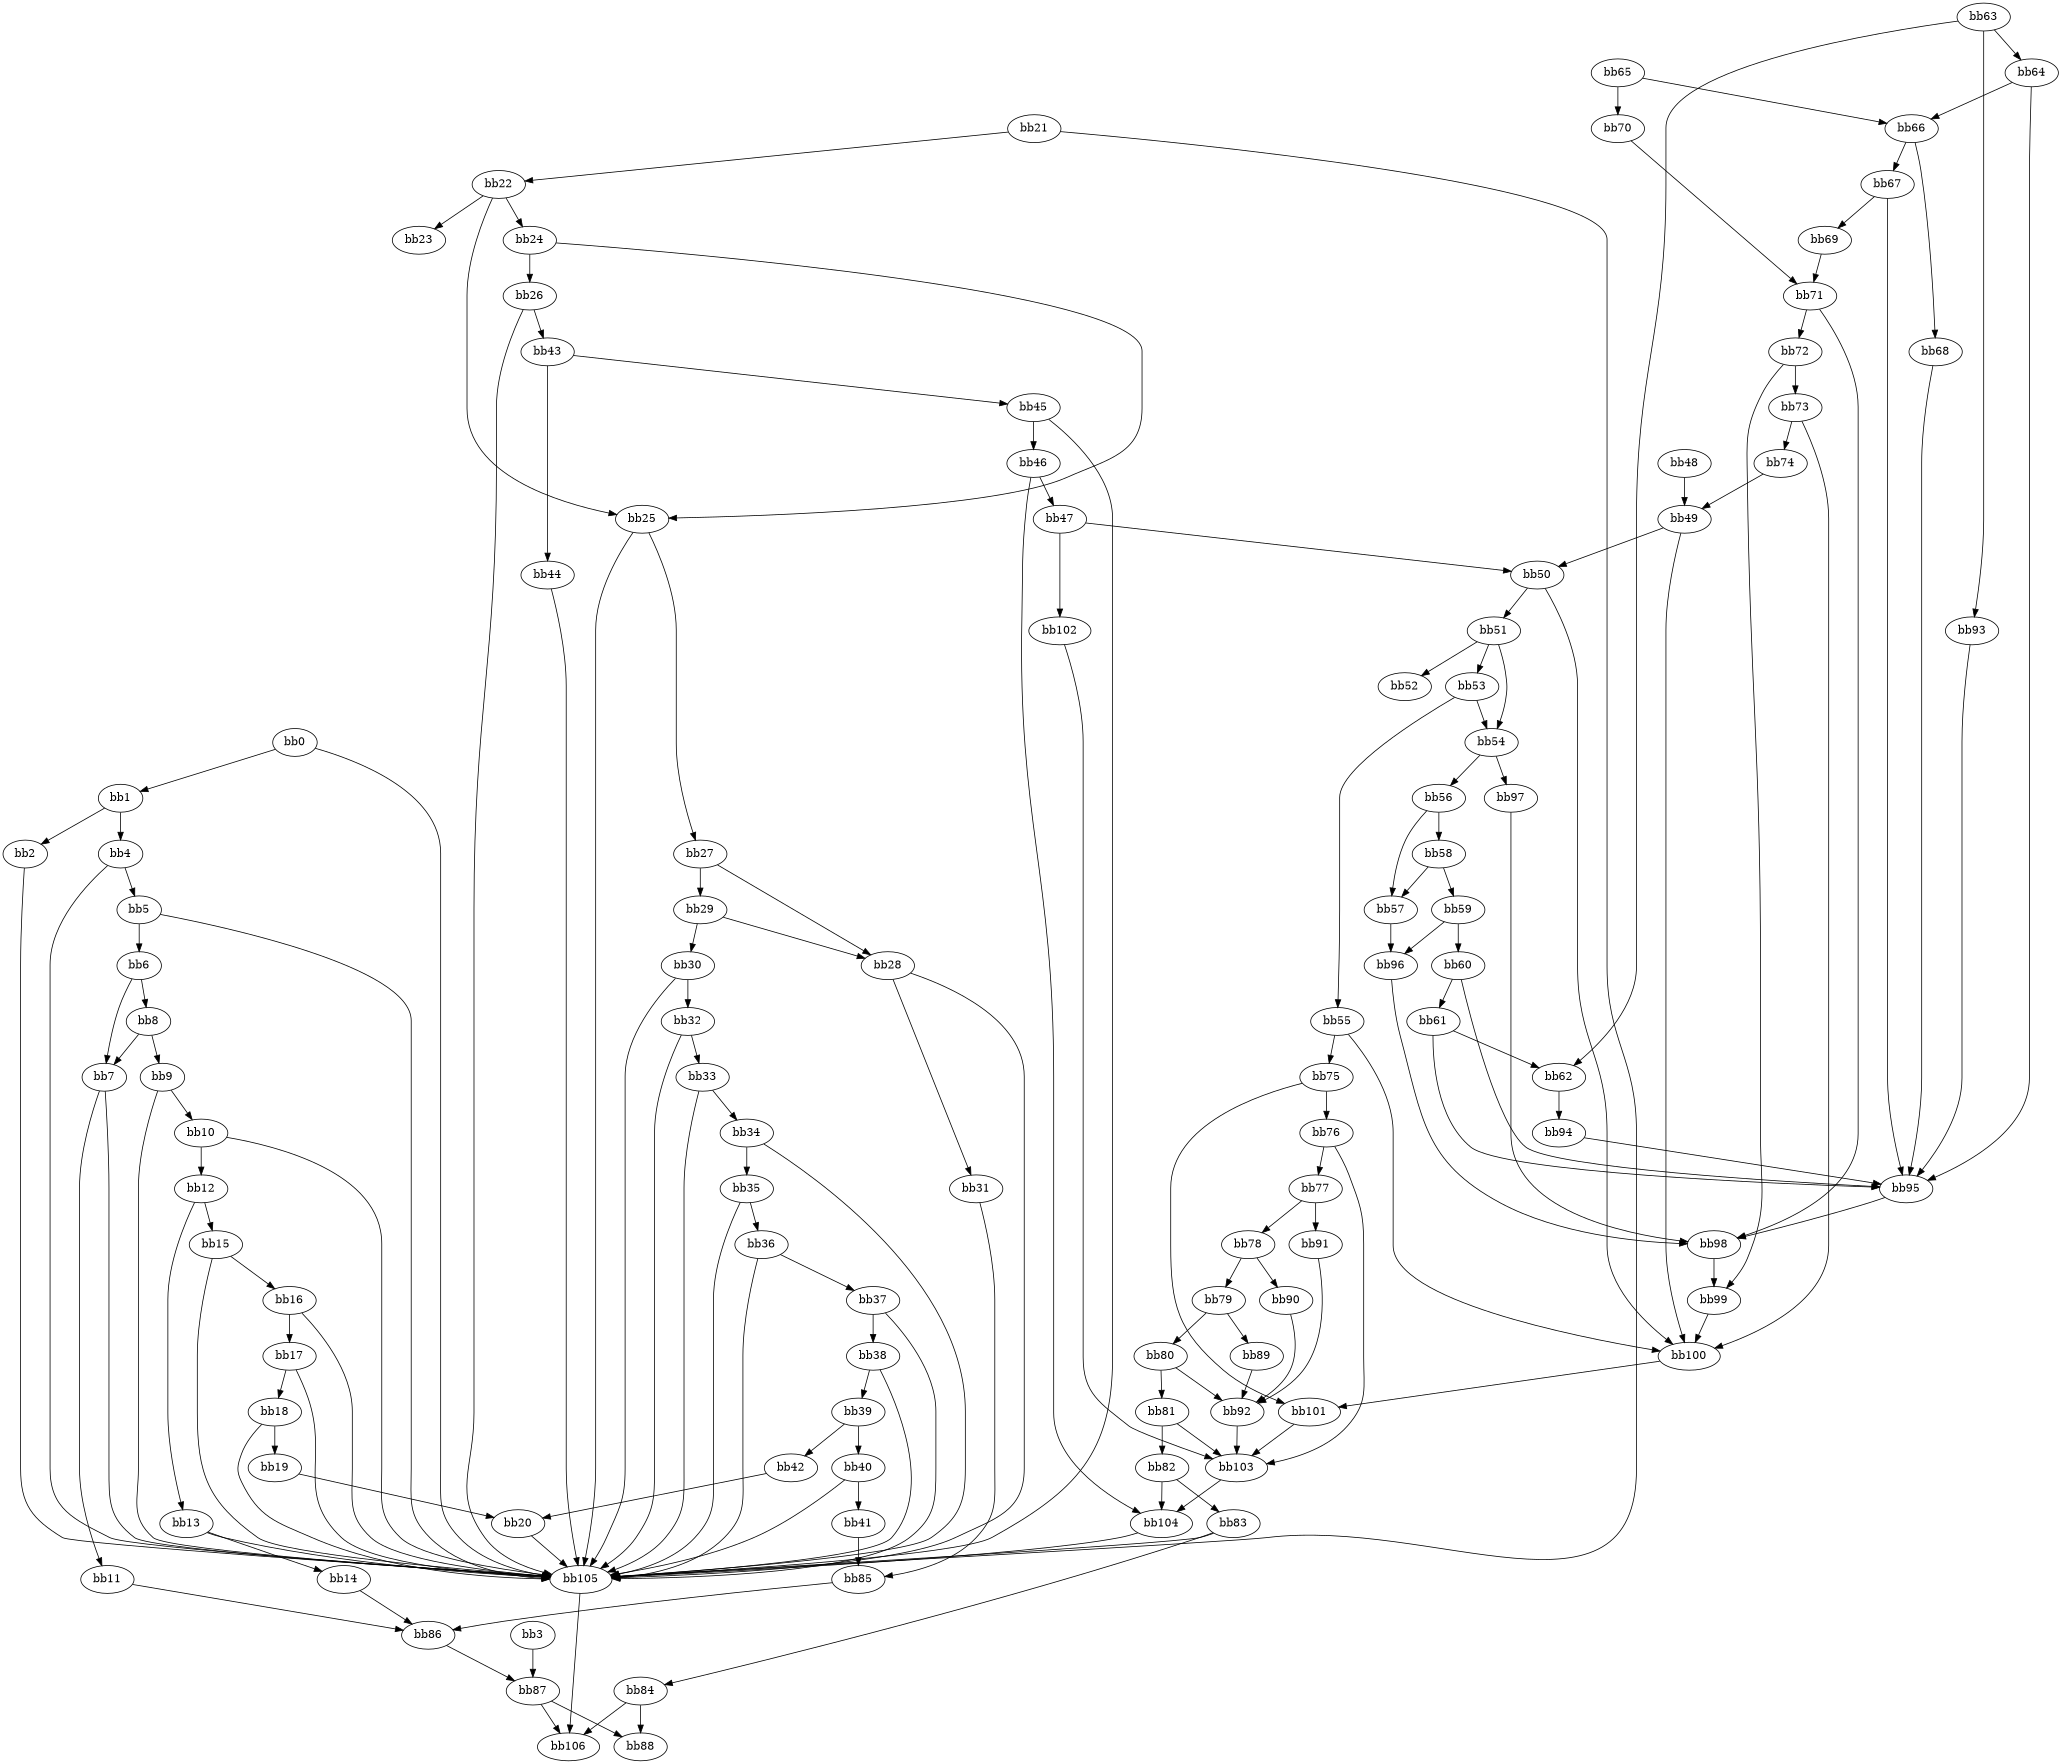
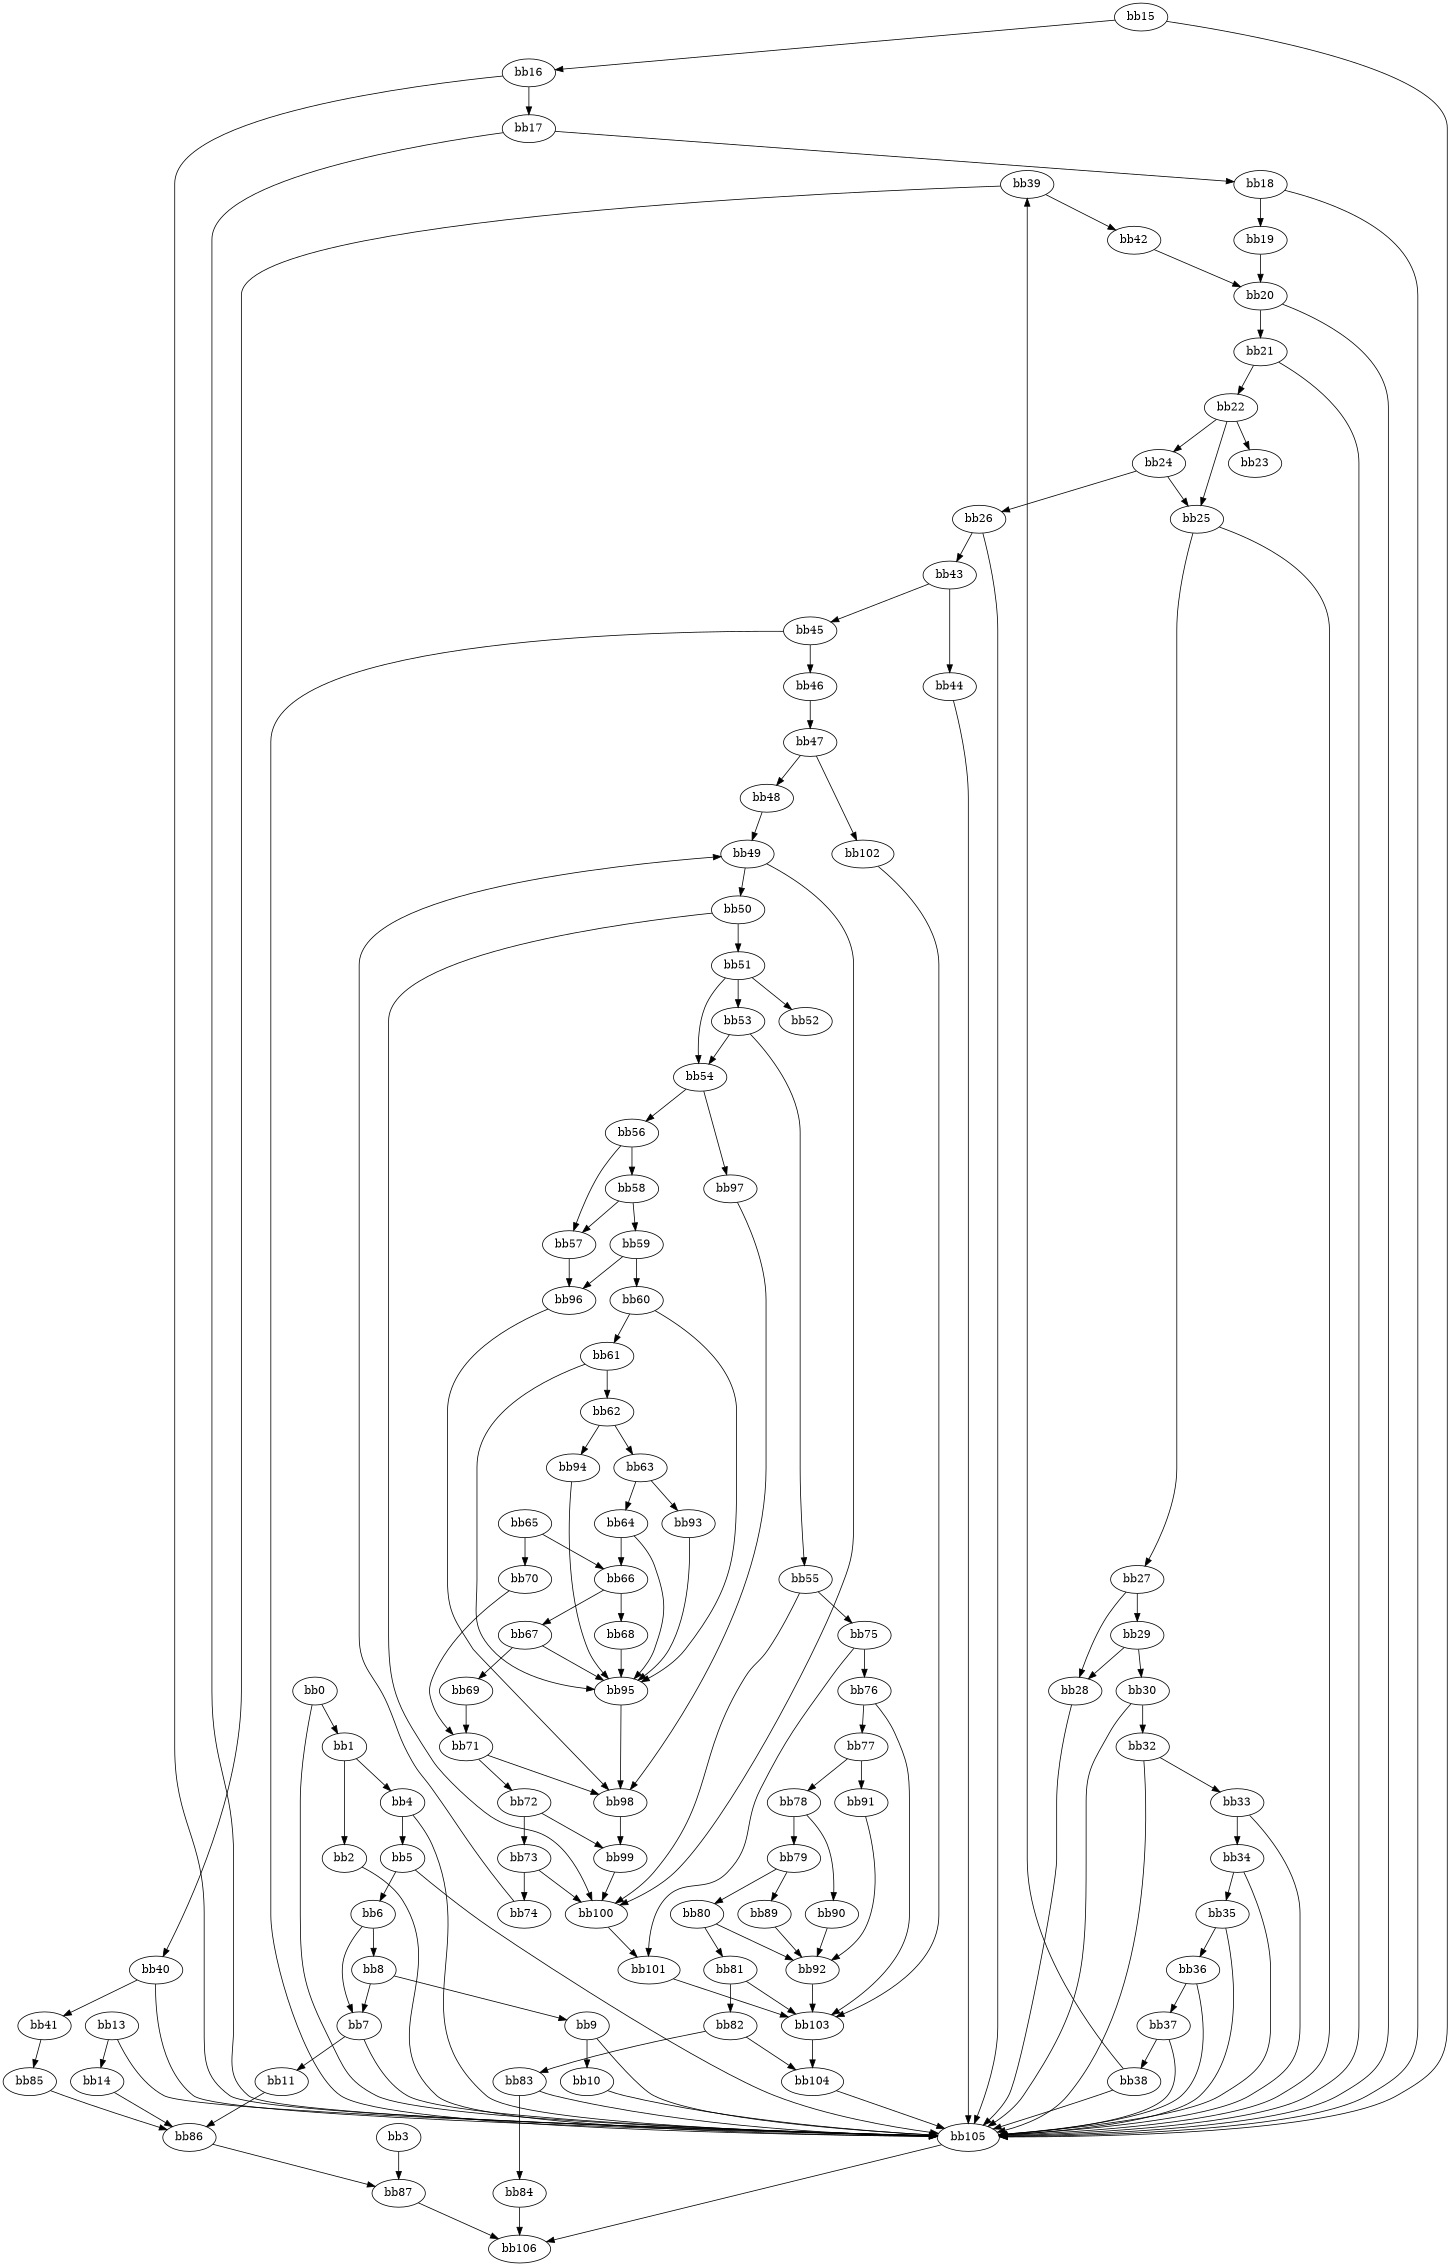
none -> (1260, 320)
(1640, 442) -> (622, 1436)
(1295, 547) -> (791, 767)
(1052, 1010) -> none
(201, 1189) -> none
(976, 1189) -> none
(641, 1747) -> none
